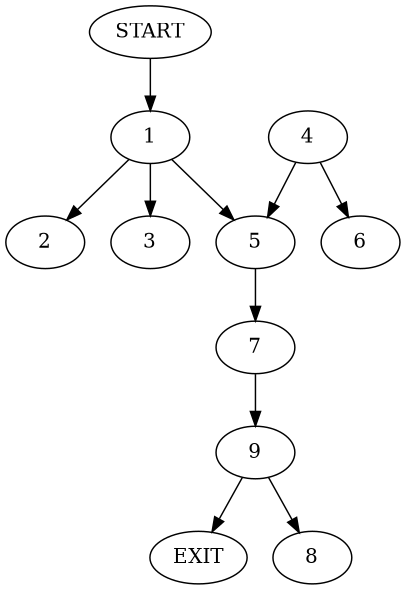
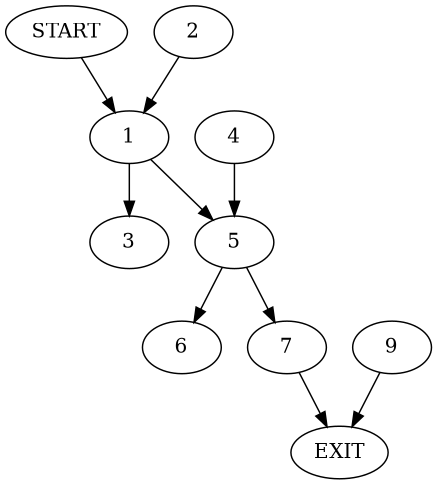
(331, 183) -> (212, 288)
(103, 185) -> (165, 78)
(255, 393) -> (310, 393)
(312, 558) -> none
